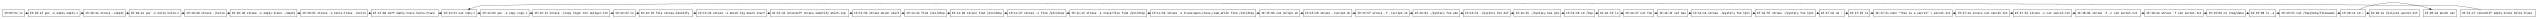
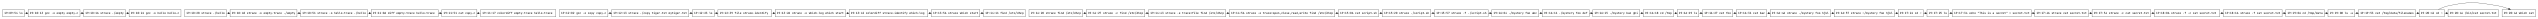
(182, 13) -> none
(478, 13) -> none
(947, 13) -> none
